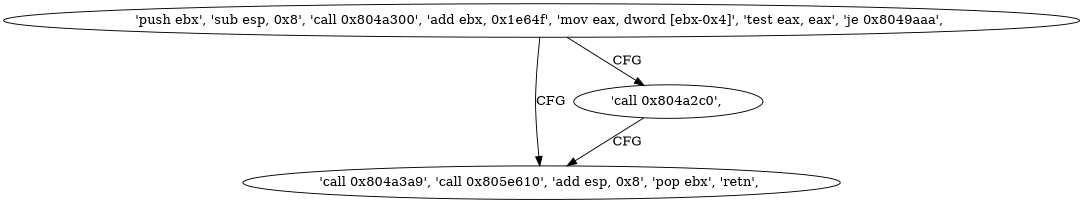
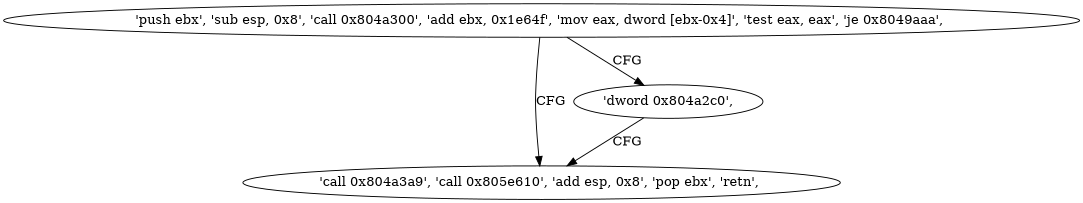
(668, 102) -> (668, 102)
